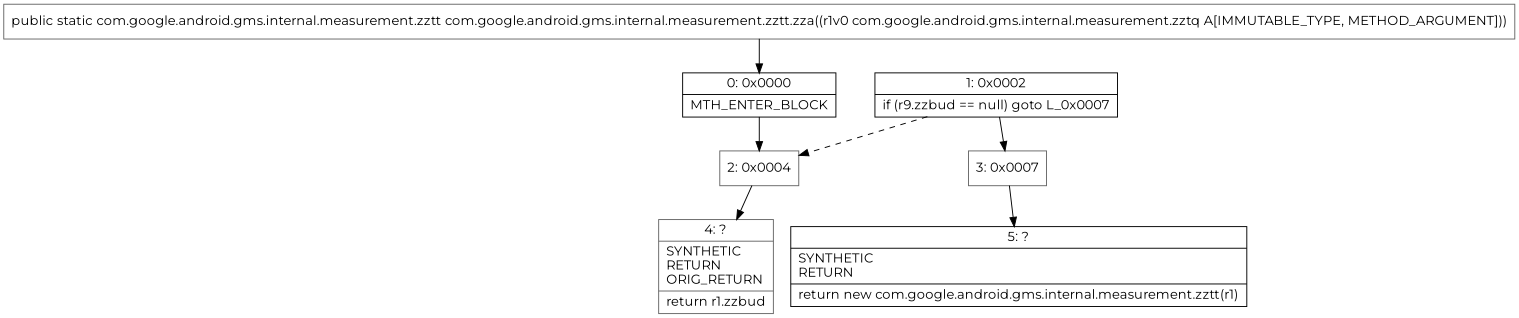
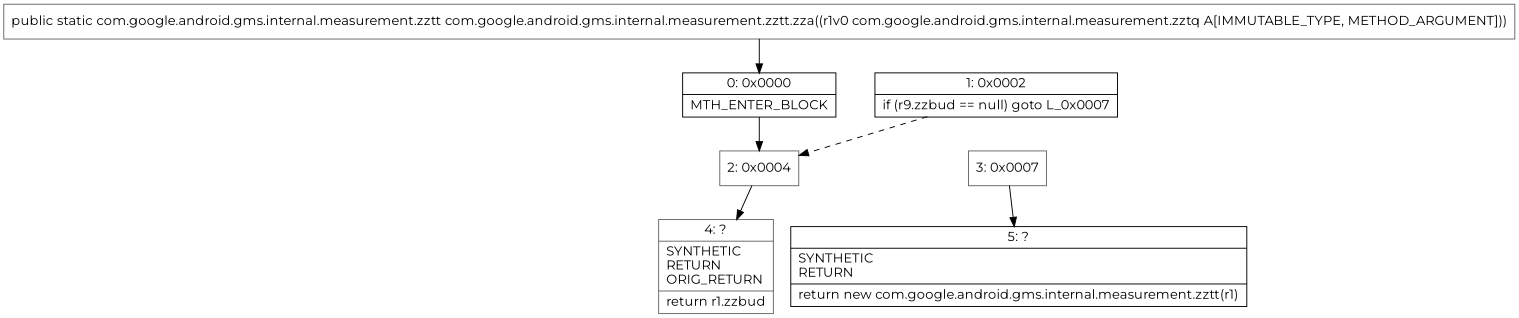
(1001, 129) -> none
